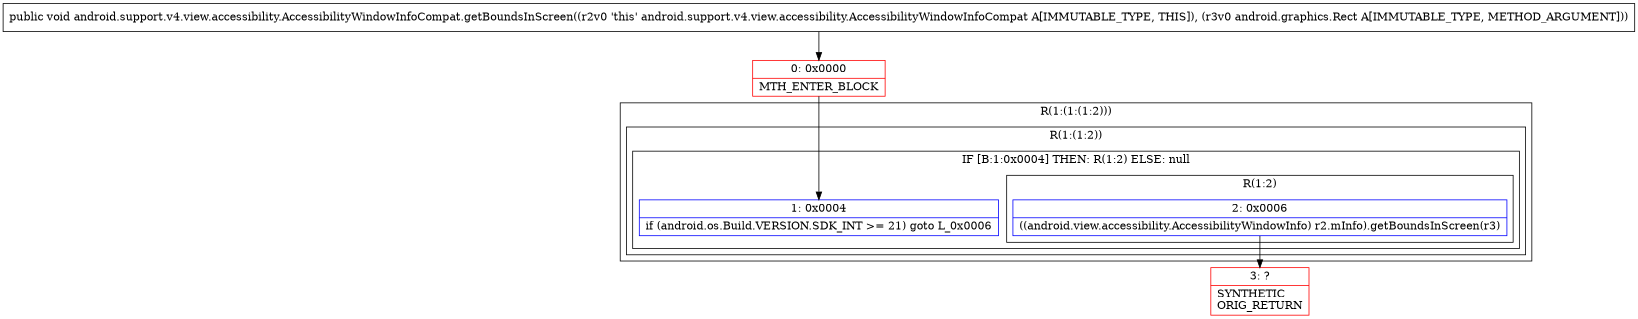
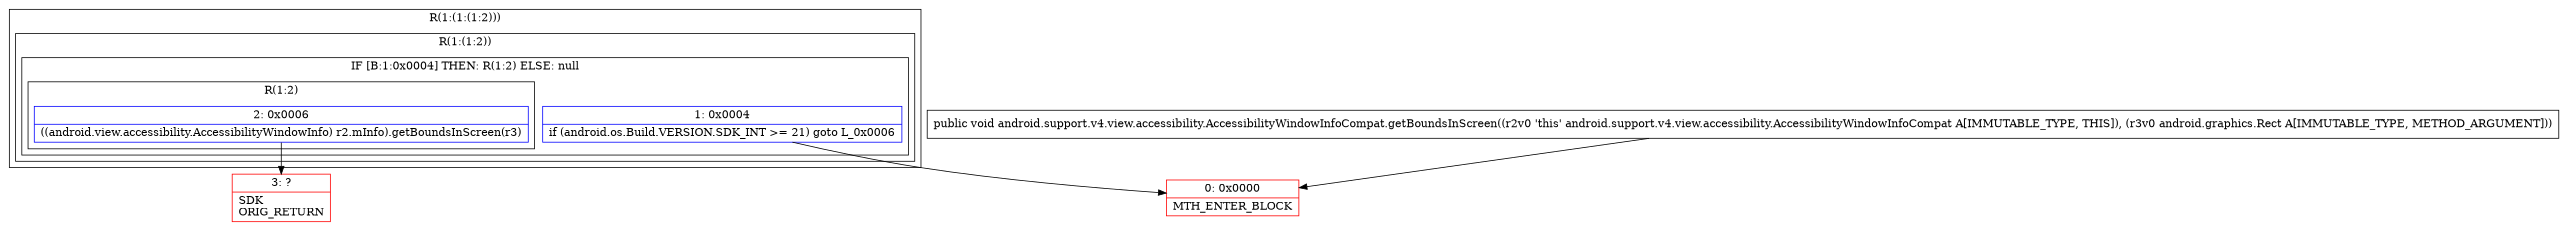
(819, 144) -> (974, 175)
(1251, 294) -> (251, 201)
